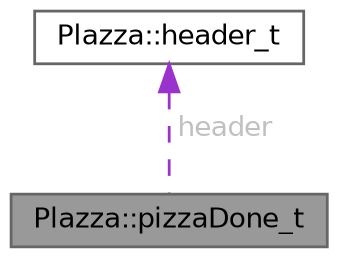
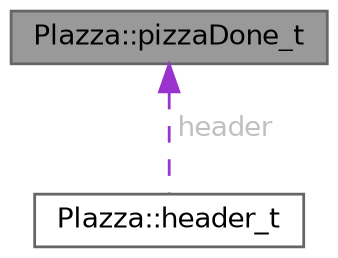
(169, 143) -> (169, 143)
